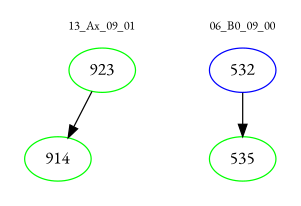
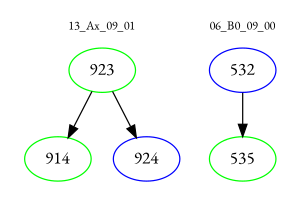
none -> (147, 159)
